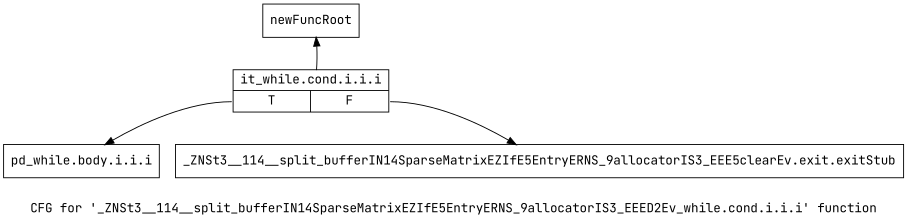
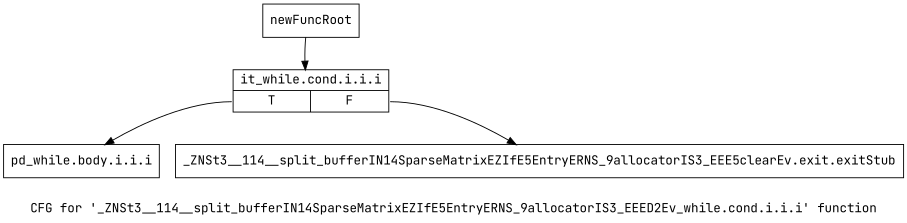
(317, 58) -> (305, 49)
